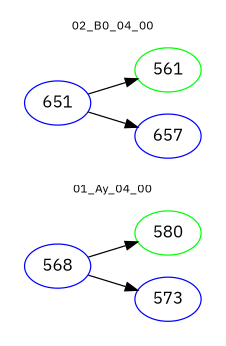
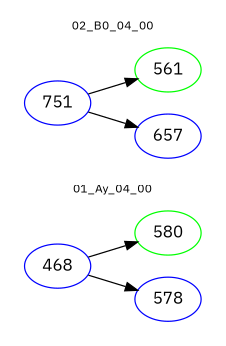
(58, 103) -> (58, 103)
(58, 266) -> (58, 266)
(168, 299) -> (168, 299)
